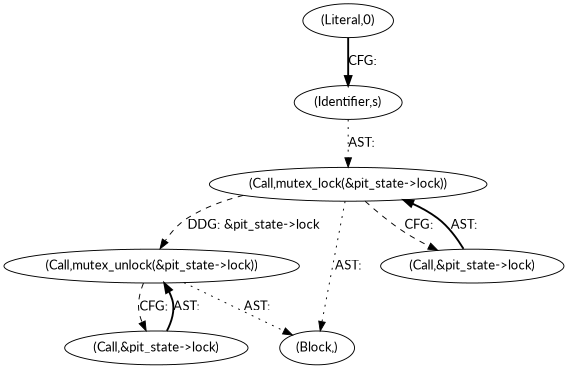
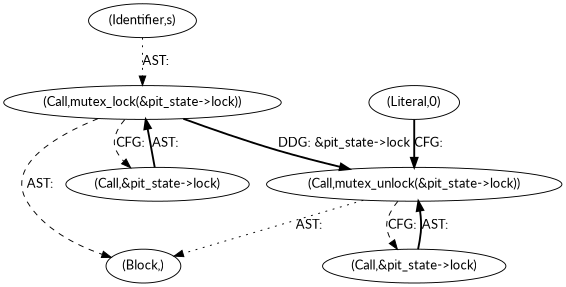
(348, 57) -> (414, 139)
(200, 211) -> (261, 145)
(334, 261) -> (22, 187)
